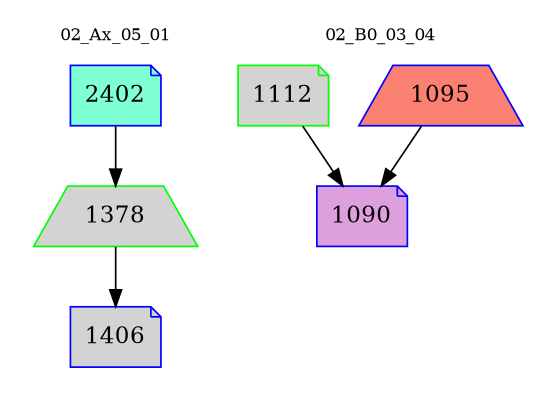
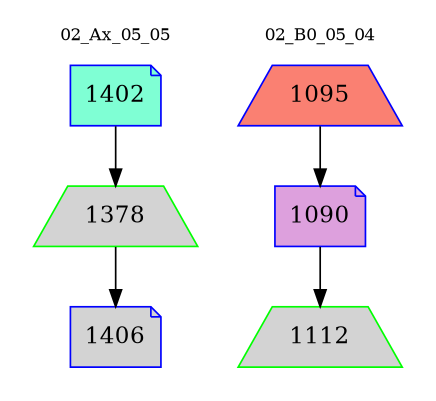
(116, 36) -> (116, 36)
(381, 36) -> (320, 36)
(116, 96) -> (116, 96)
(283, 96) -> (320, 337)
(318, 149) -> (320, 268)
